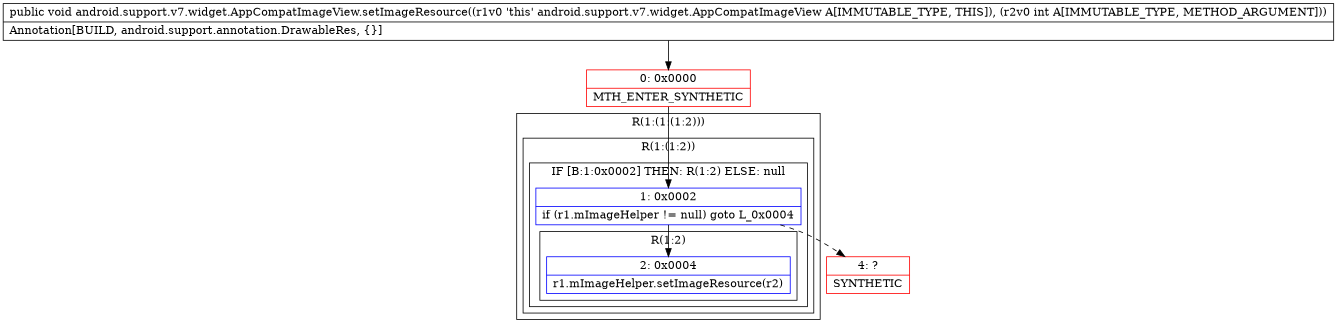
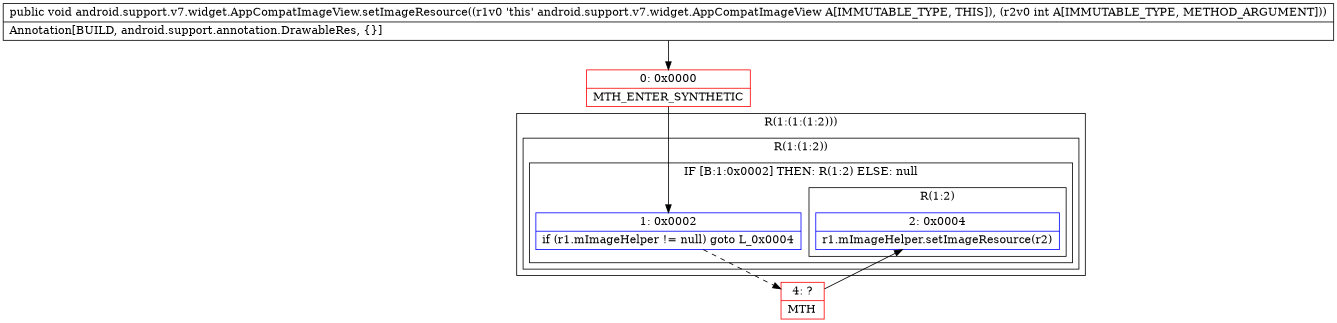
(668, 237) -> (860, 271)
(868, 284) -> (802, 309)
